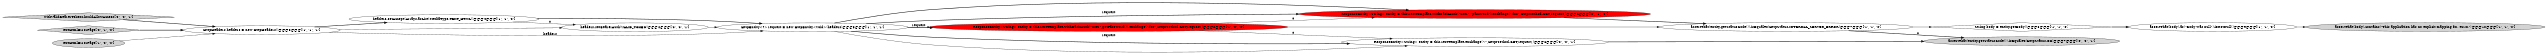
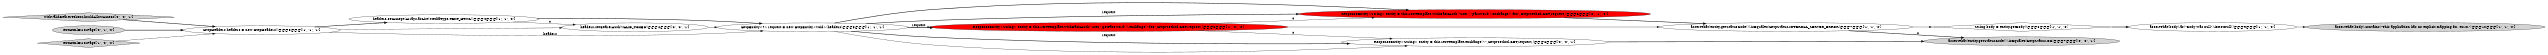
(89, 30) -> (89, 30)
(89, 43) -> (89, 43)
